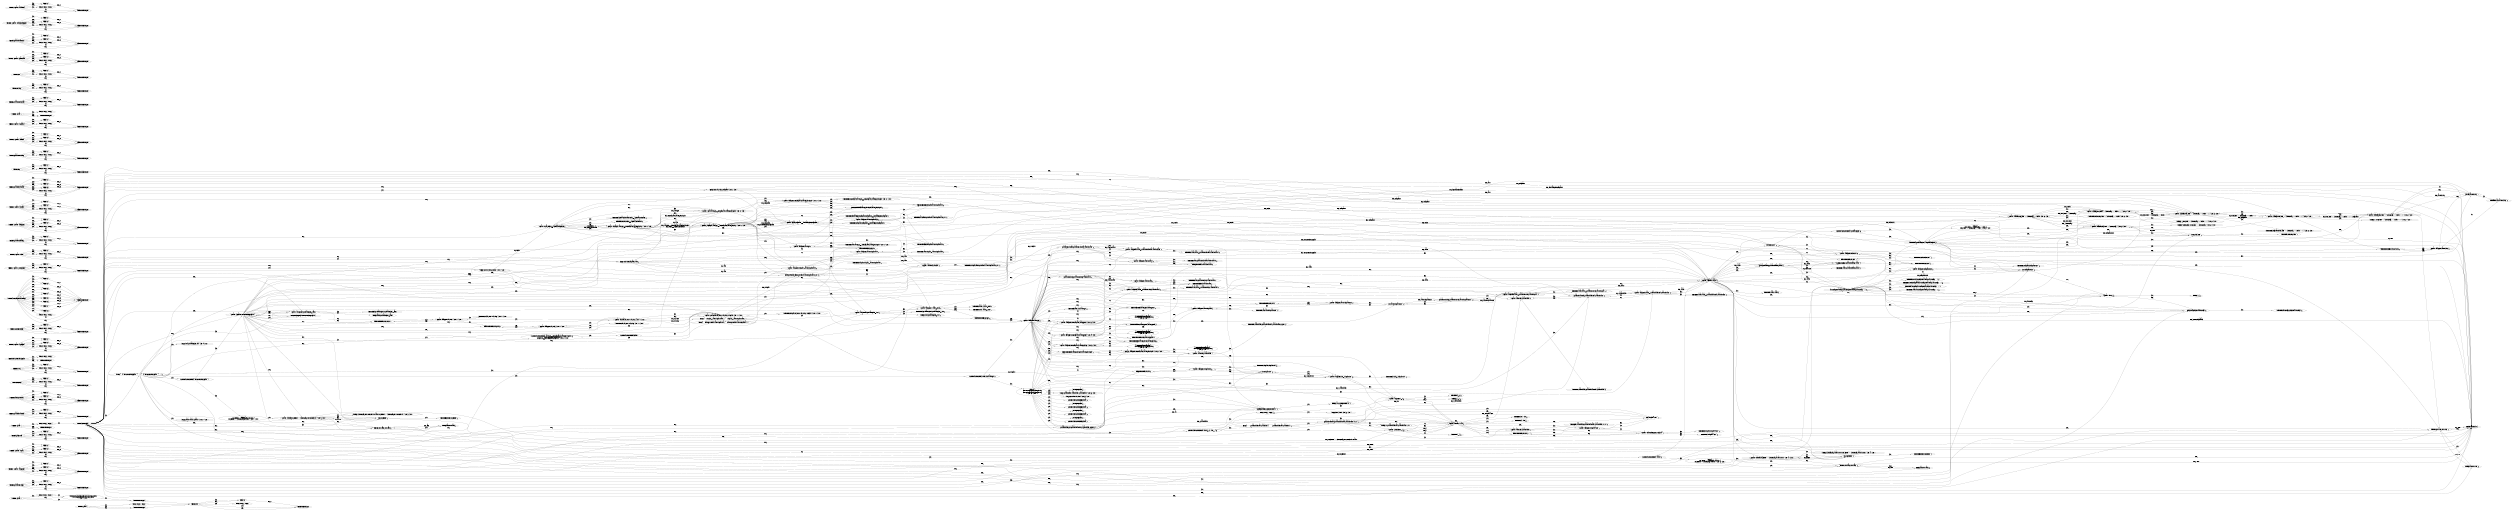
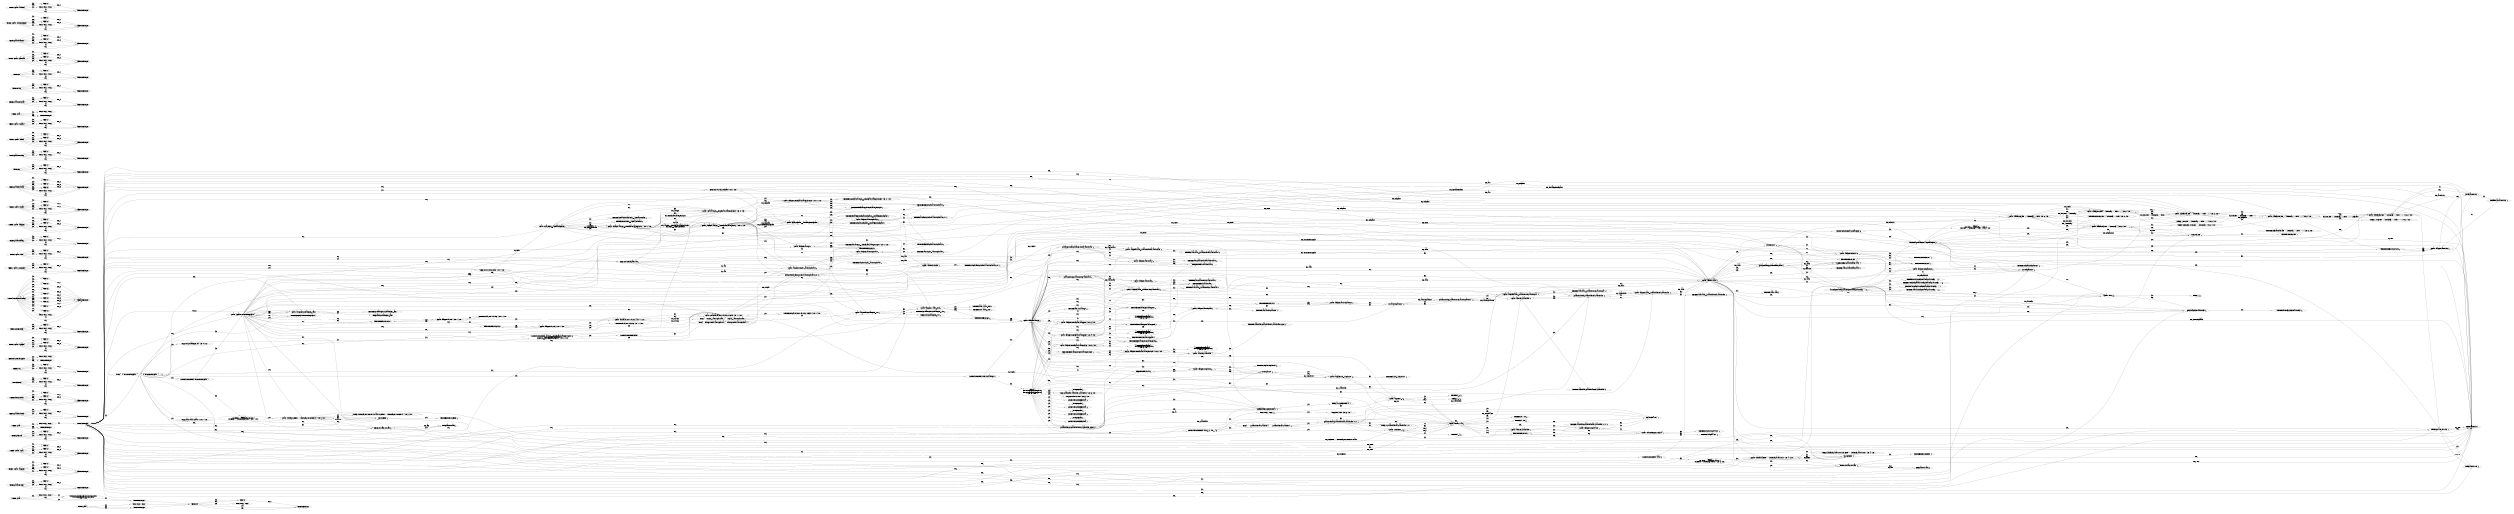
(194, 311) -> (194, 311)
